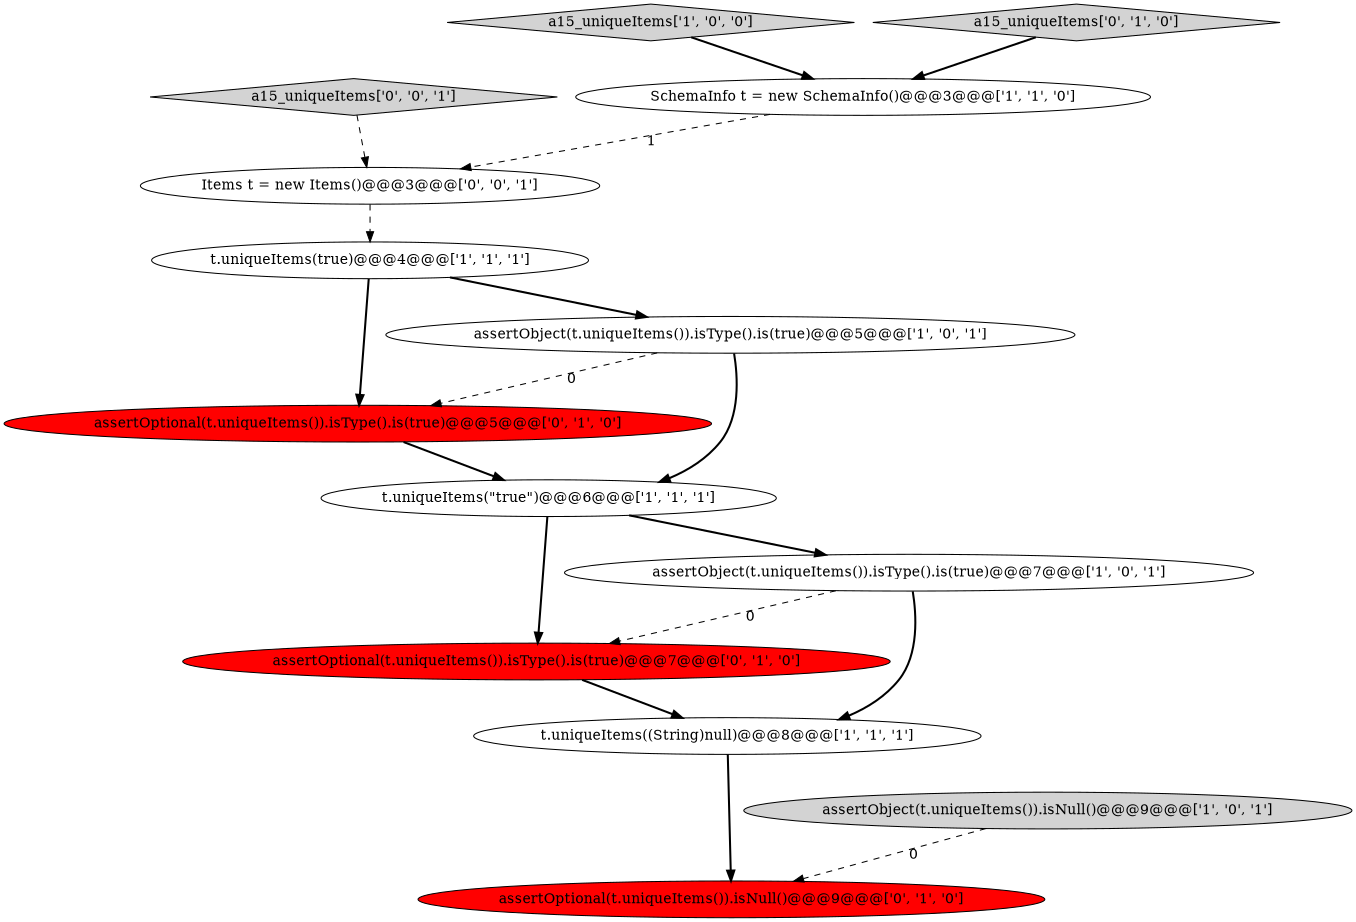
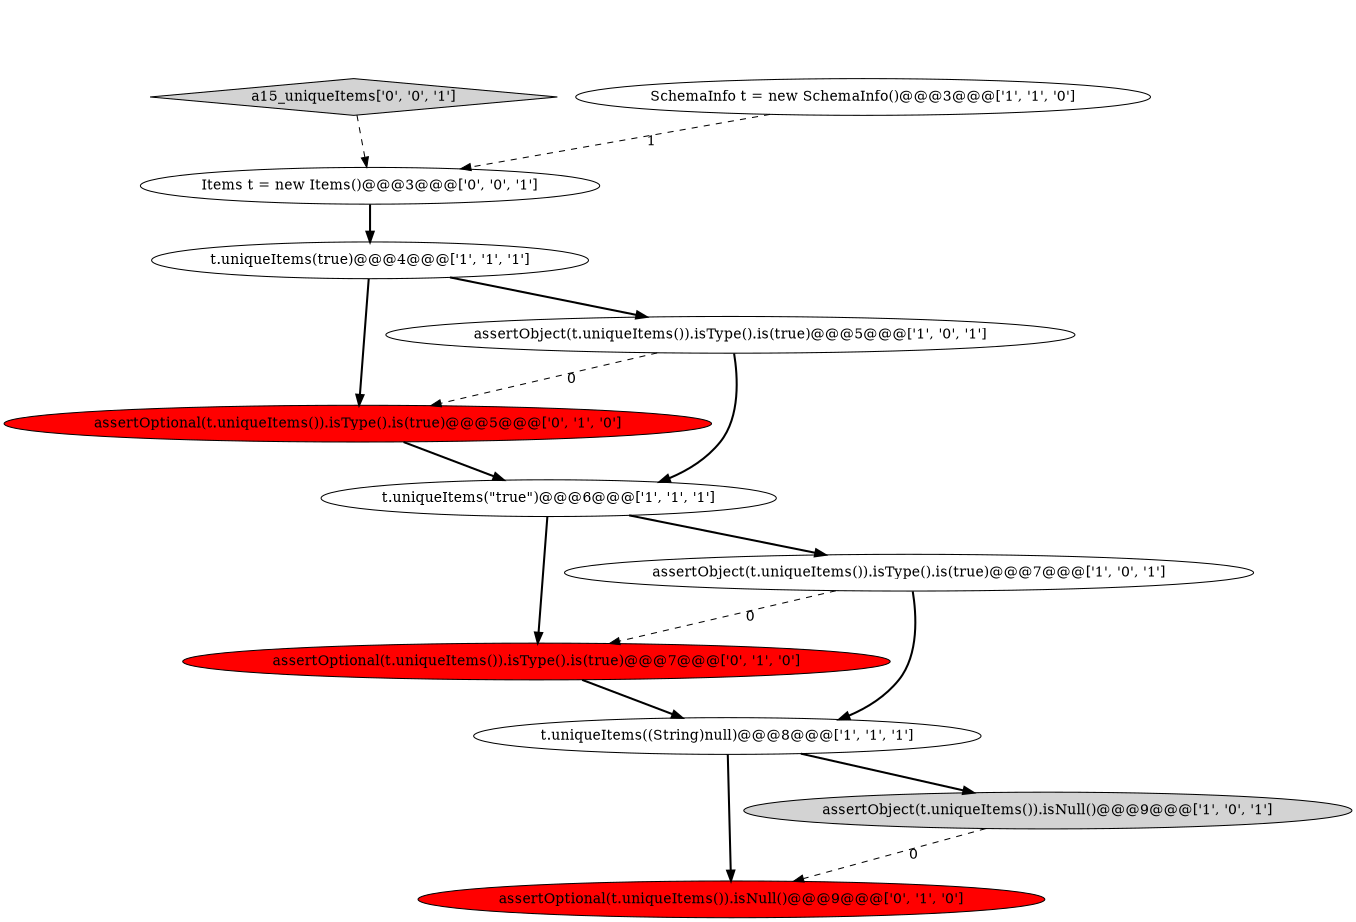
(651, 22) -> none
(1076, 22) -> none
(370, 218) -> (370, 218)
none -> (882, 772)
